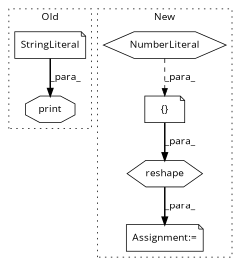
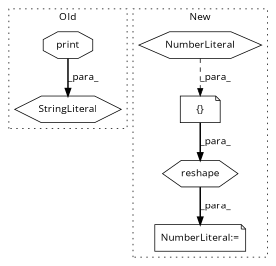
(50, 45) -> (68, 109)
(50, 74) -> (68, 74)
(165, 238) -> (200, 238)
